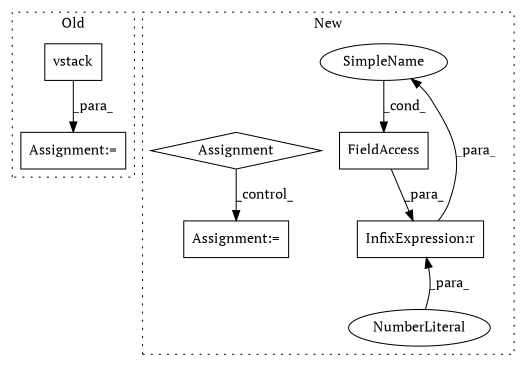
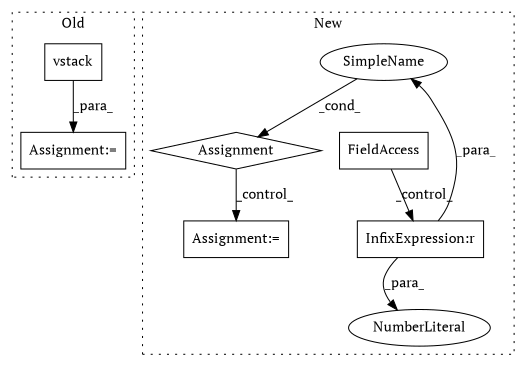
(384, 101) -> (312, 105)
(425, 195) -> (425, 195)
(430, 289) -> (384, 278)
